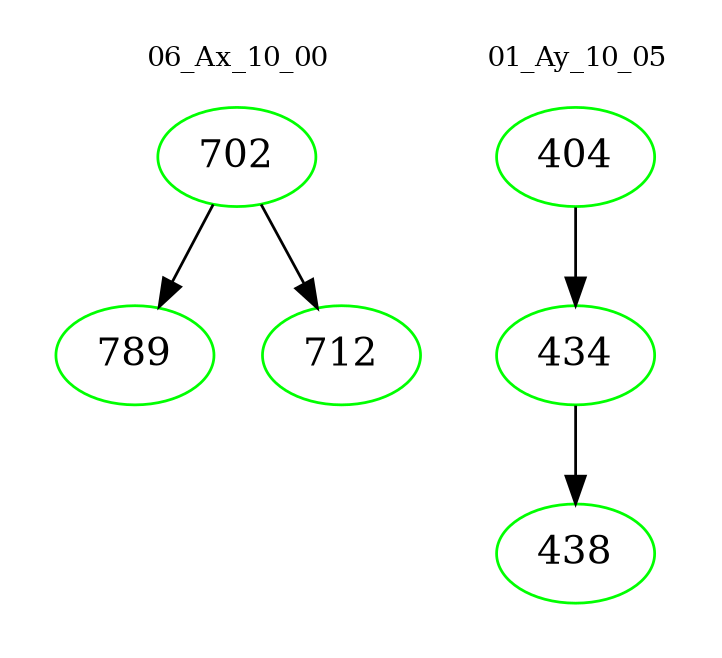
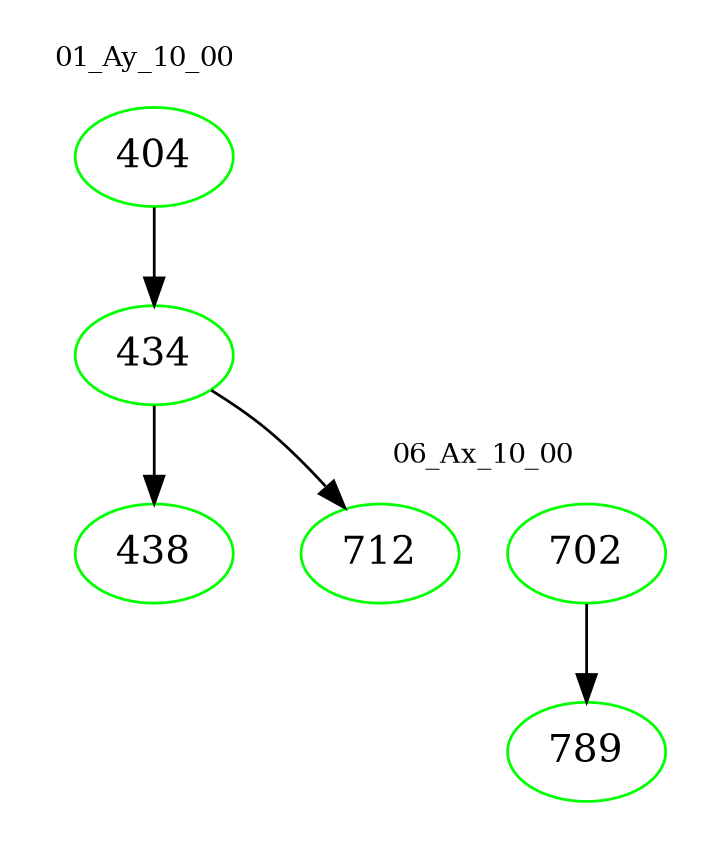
(577, 59) -> (145, 59)
(282, 244) -> (297, 457)
